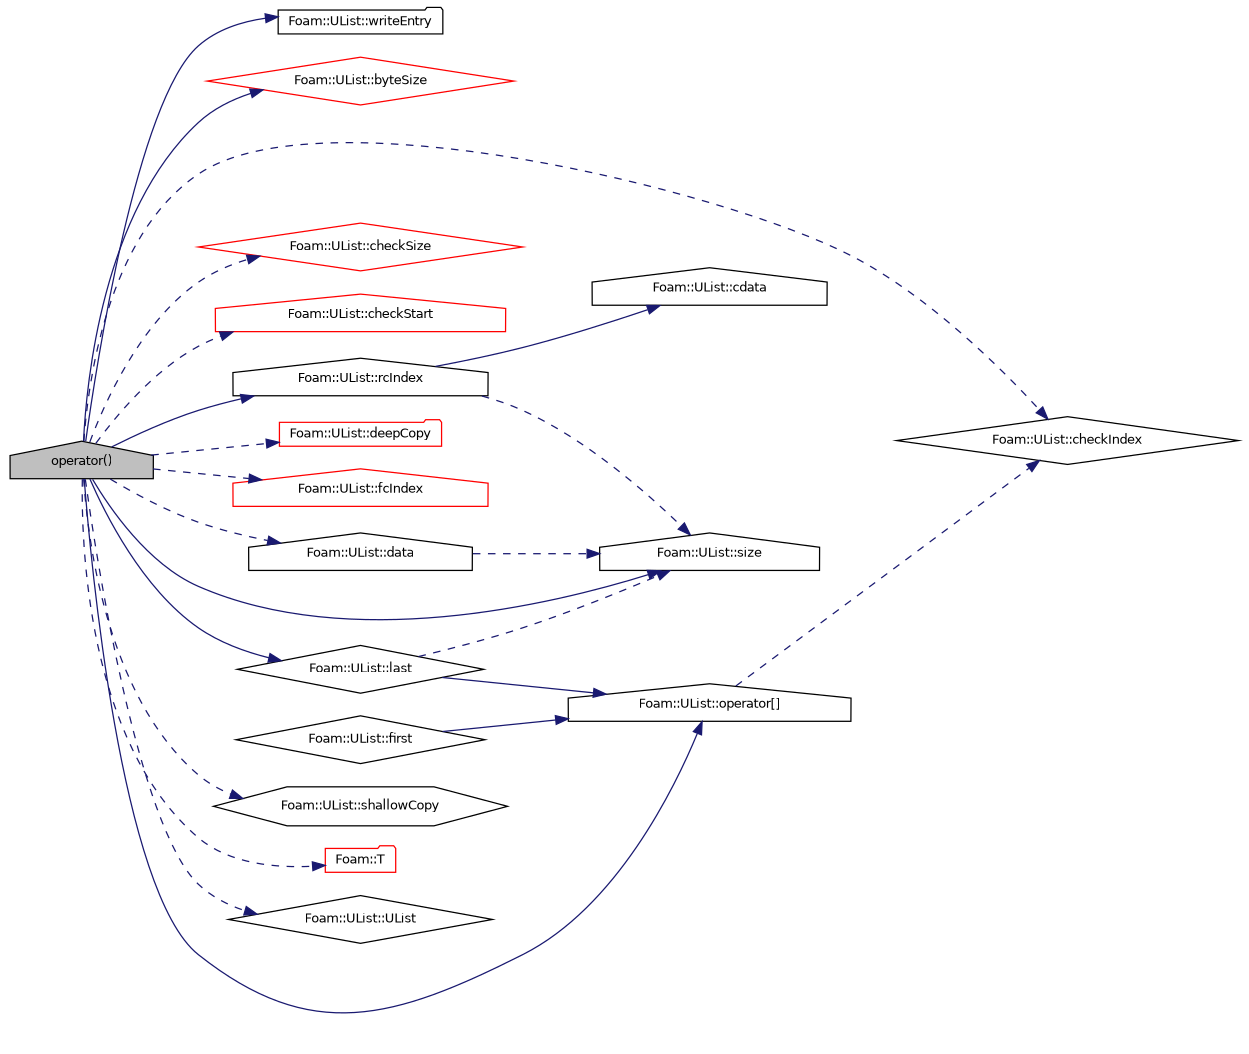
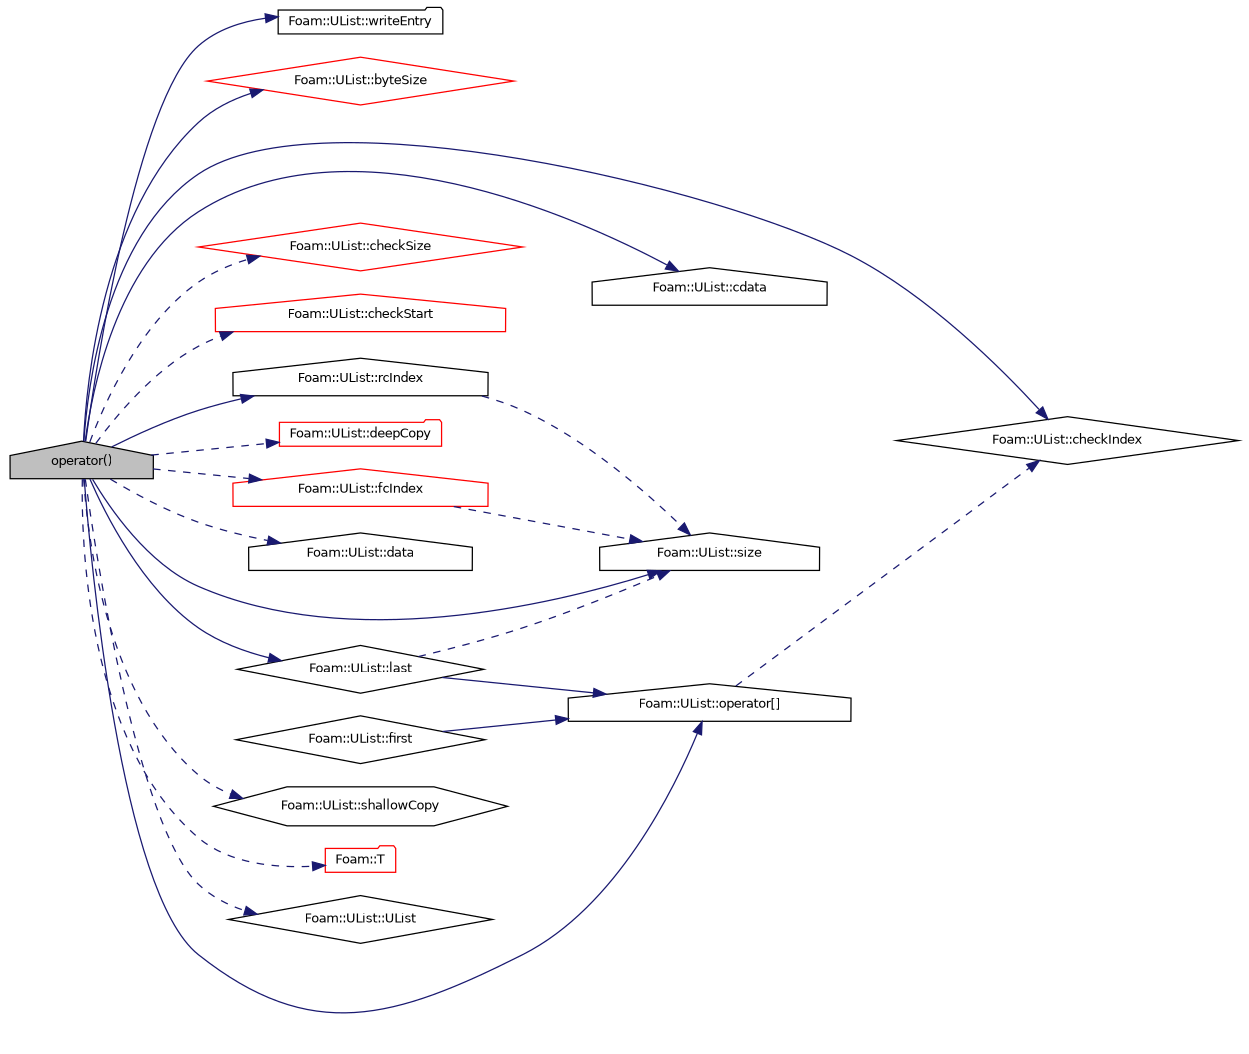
(502, 156) -> (502, 156)
(543, 342) -> (306, 176)
(530, 554) -> (542, 523)
